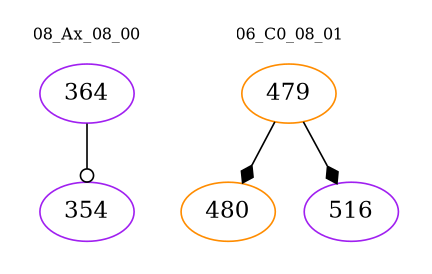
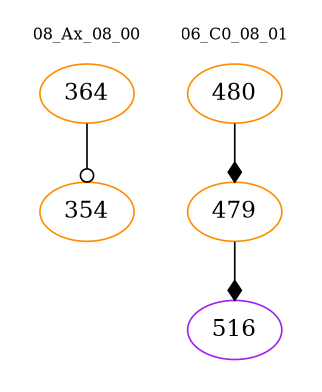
(87, 94) -> (87, 94)
(263, 144) -> (235, 143)
(87, 212) -> (87, 212)
